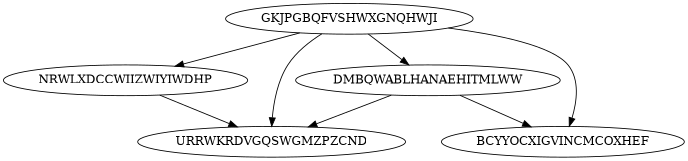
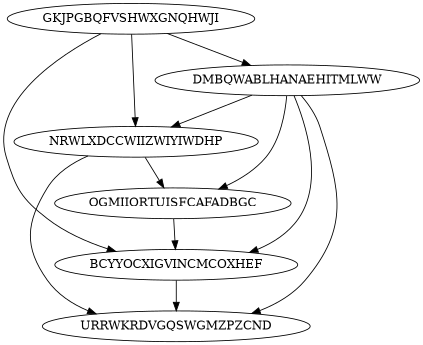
(286, 69) -> (176, 291)
none -> (216, 109)
none -> (173, 203)
